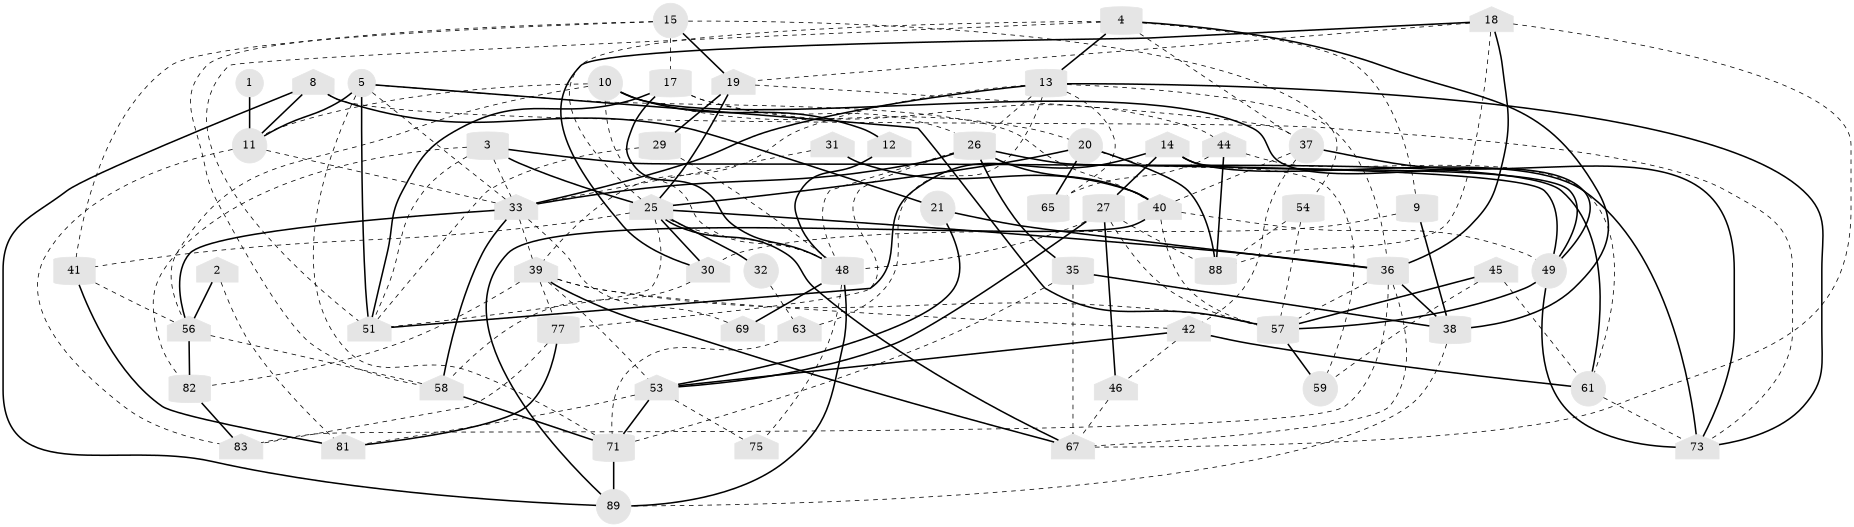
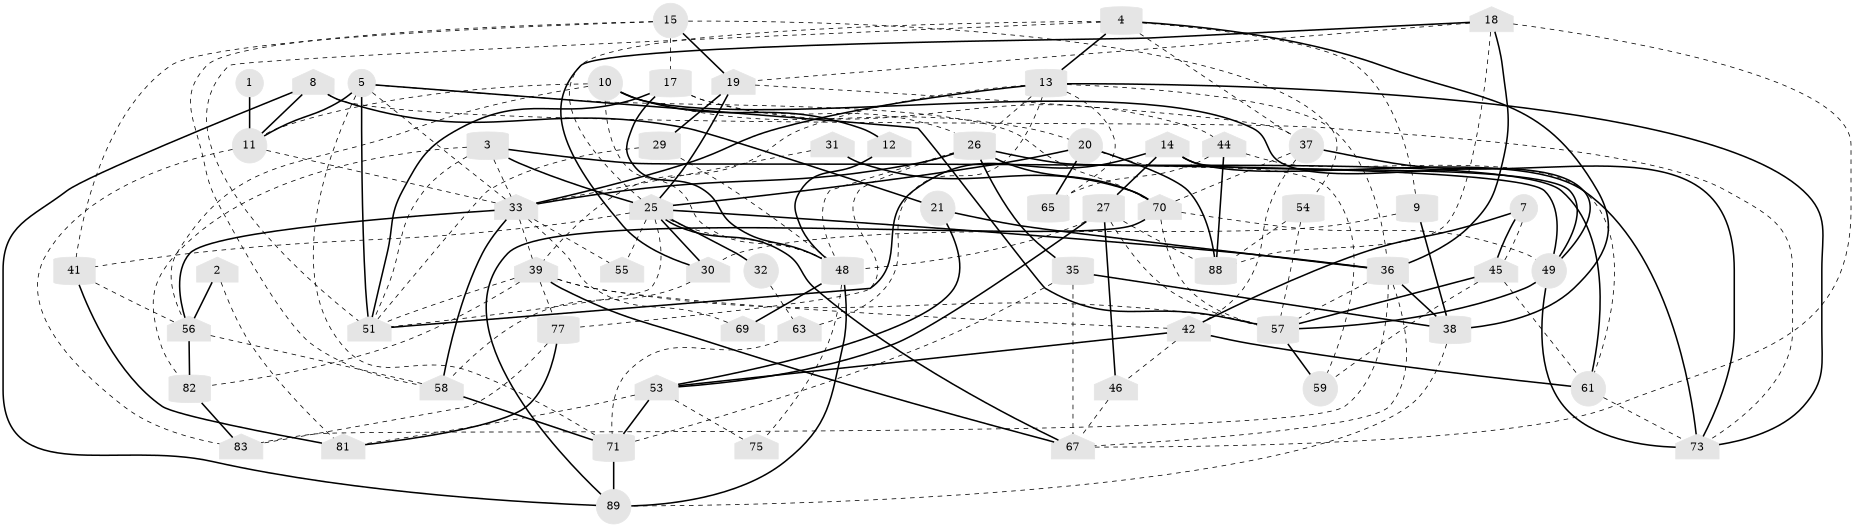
(1160, 208) -> (1160, 208)
none -> (1524, 208)
none -> (622, 271)
(602, 332) -> (449, 299)
